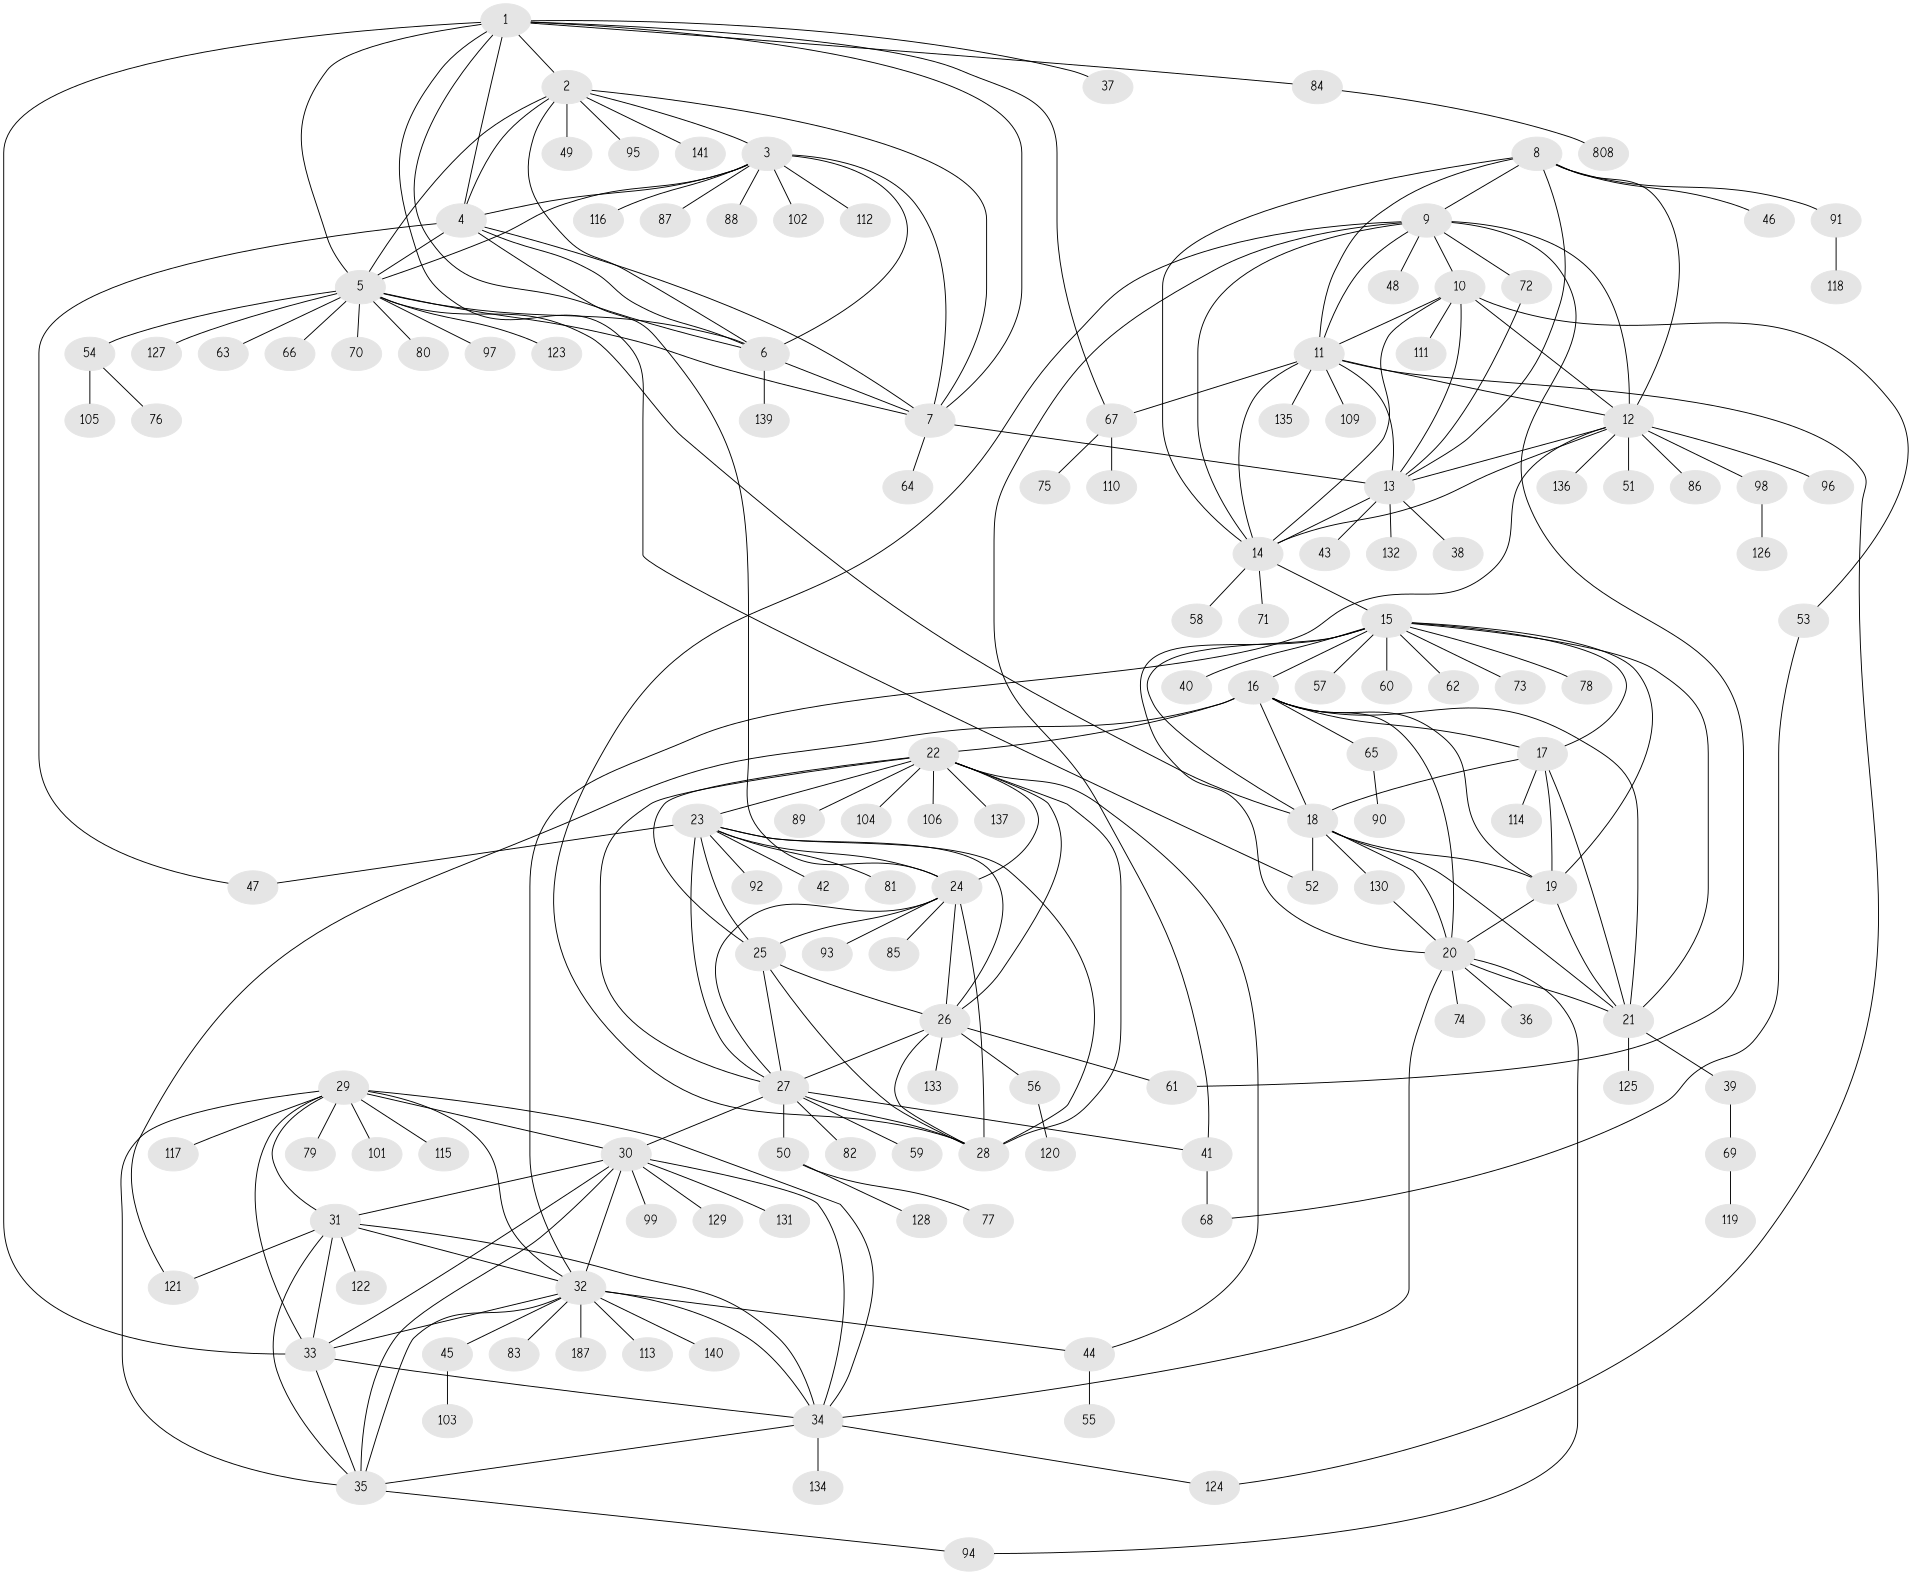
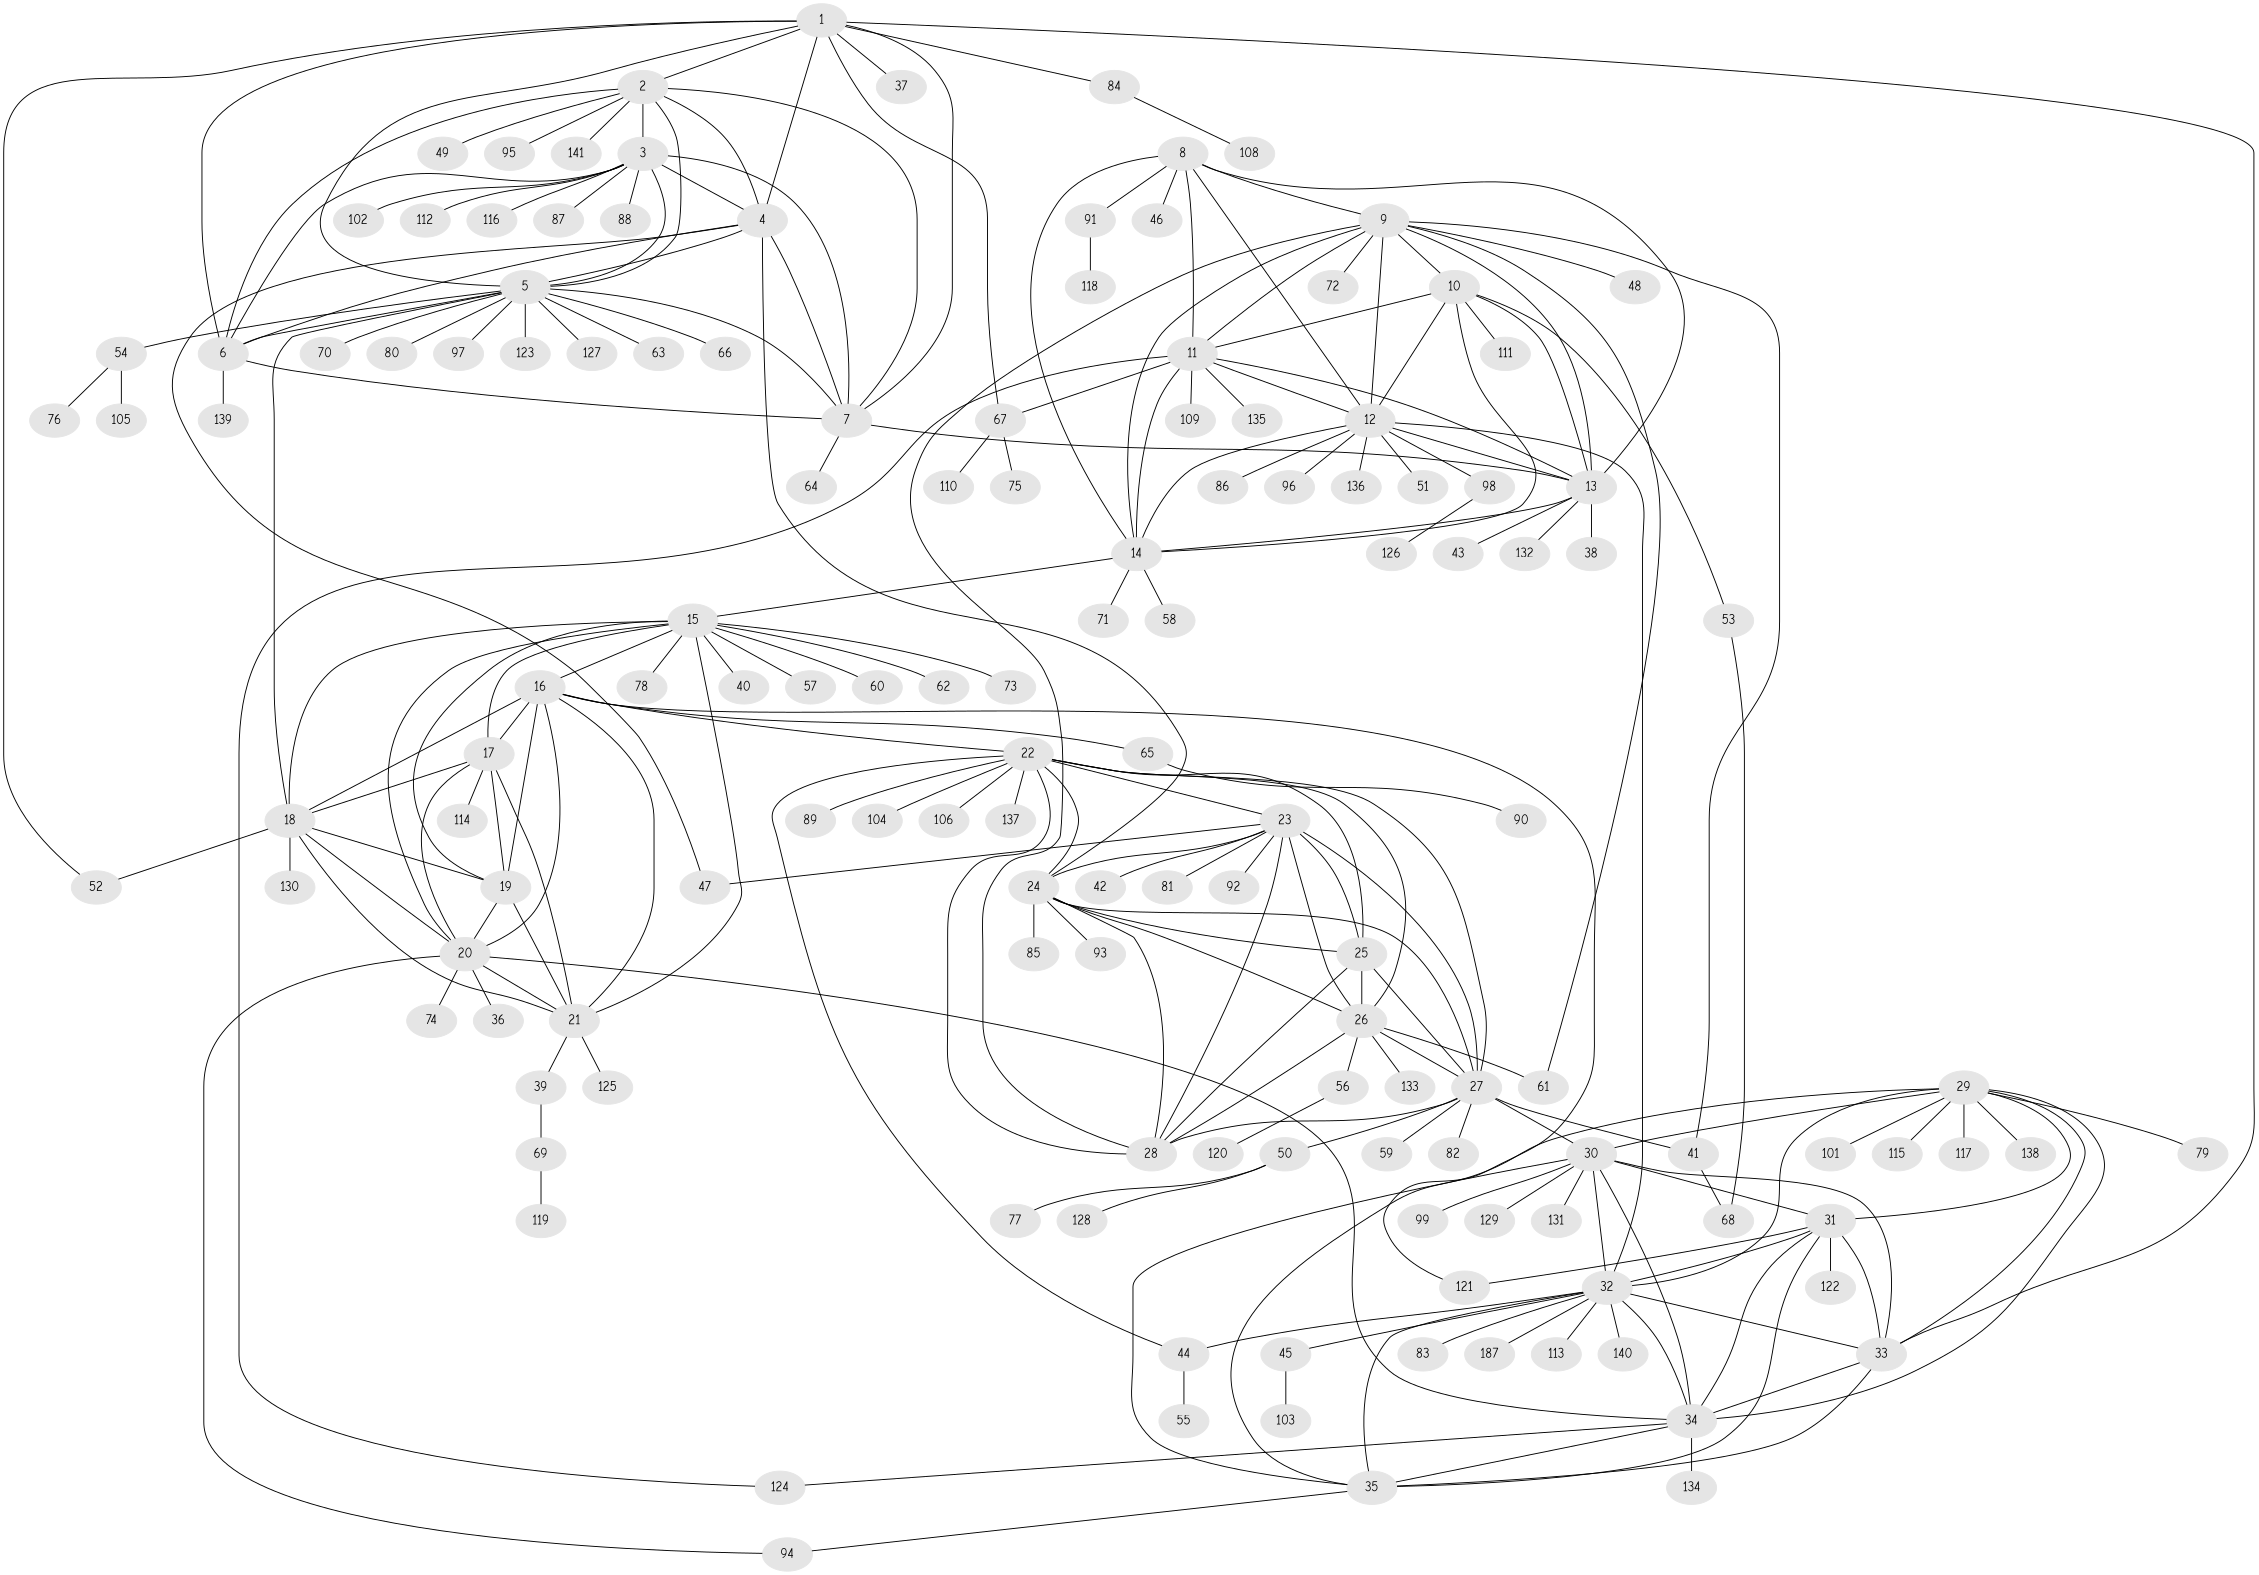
(1604, 154) -> (1250, 154)
(1473, 396) -> (1544, 316)
(1415, 921) -> (422, 846)
none -> (2031, 1154)
